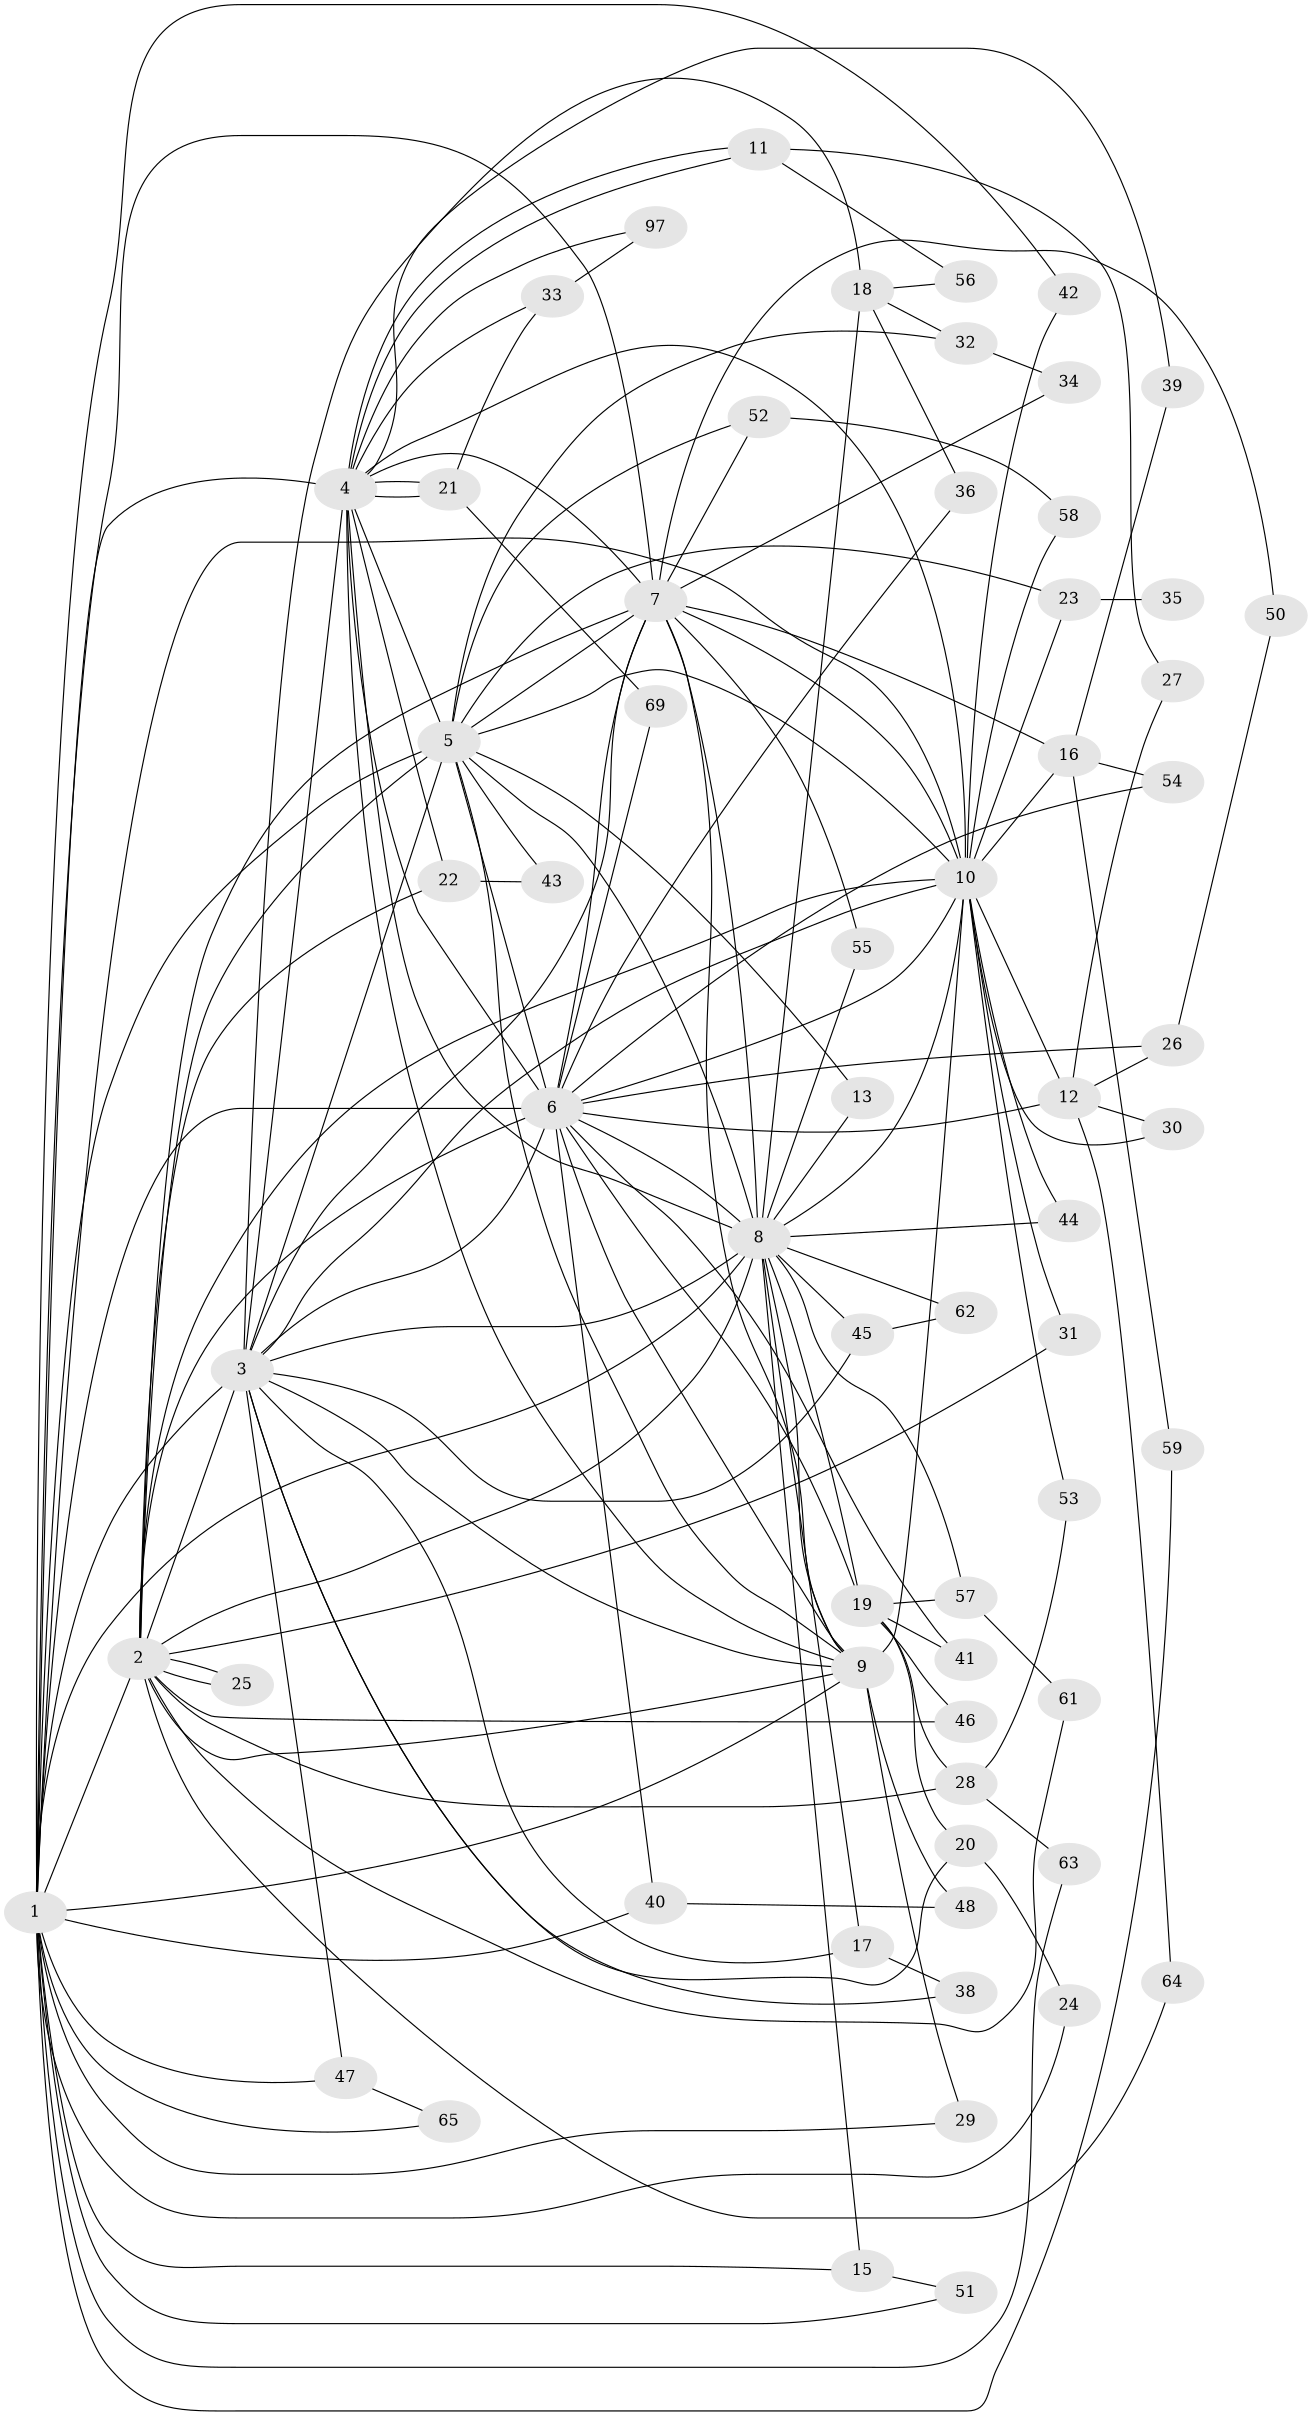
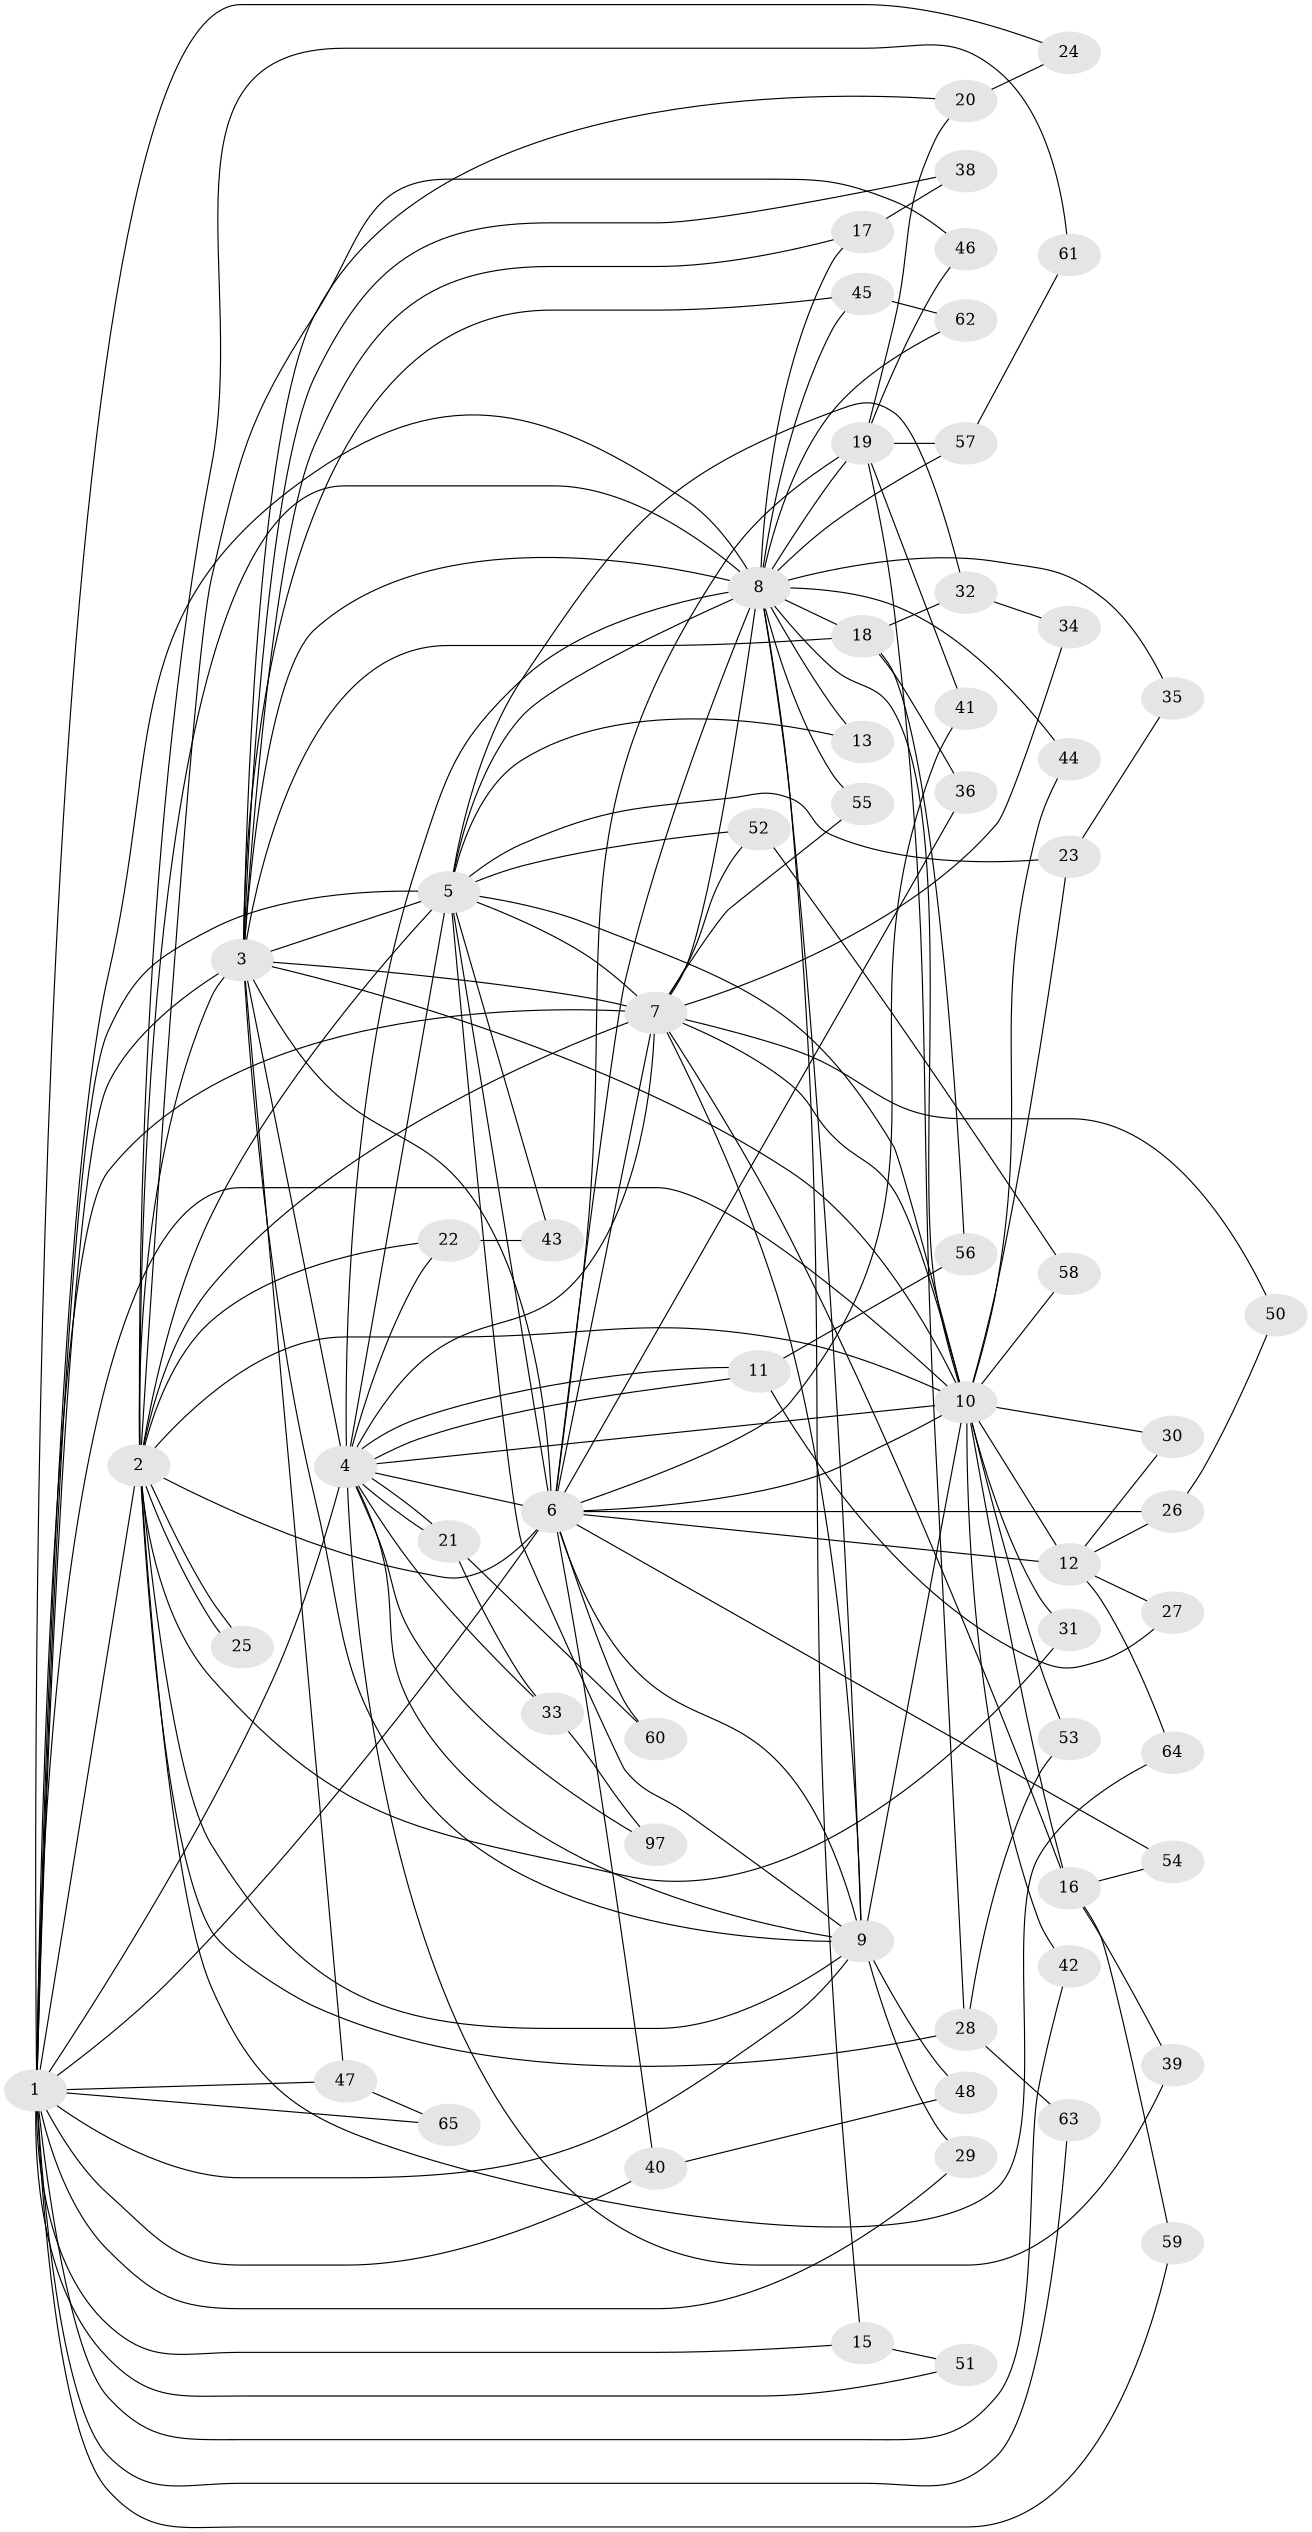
none -> (999, 562)
(656, 706) -> (656, 1739)
